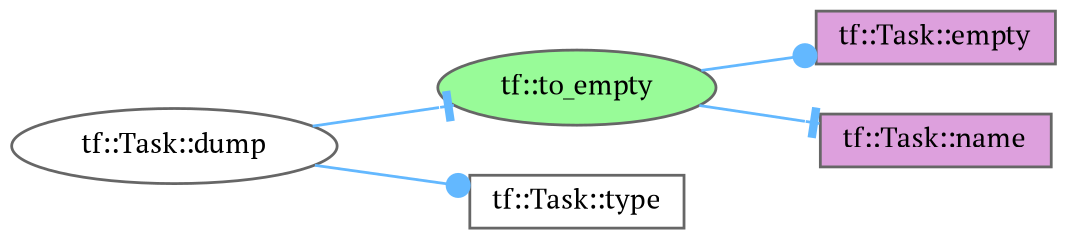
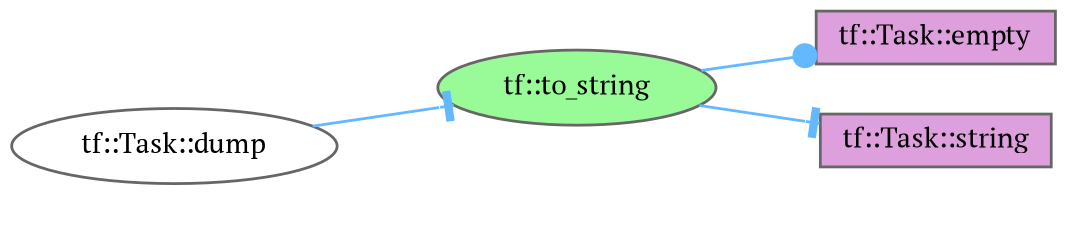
(577, 88) -> (577, 88)
(936, 140) -> (936, 140)
(577, 202) -> none
